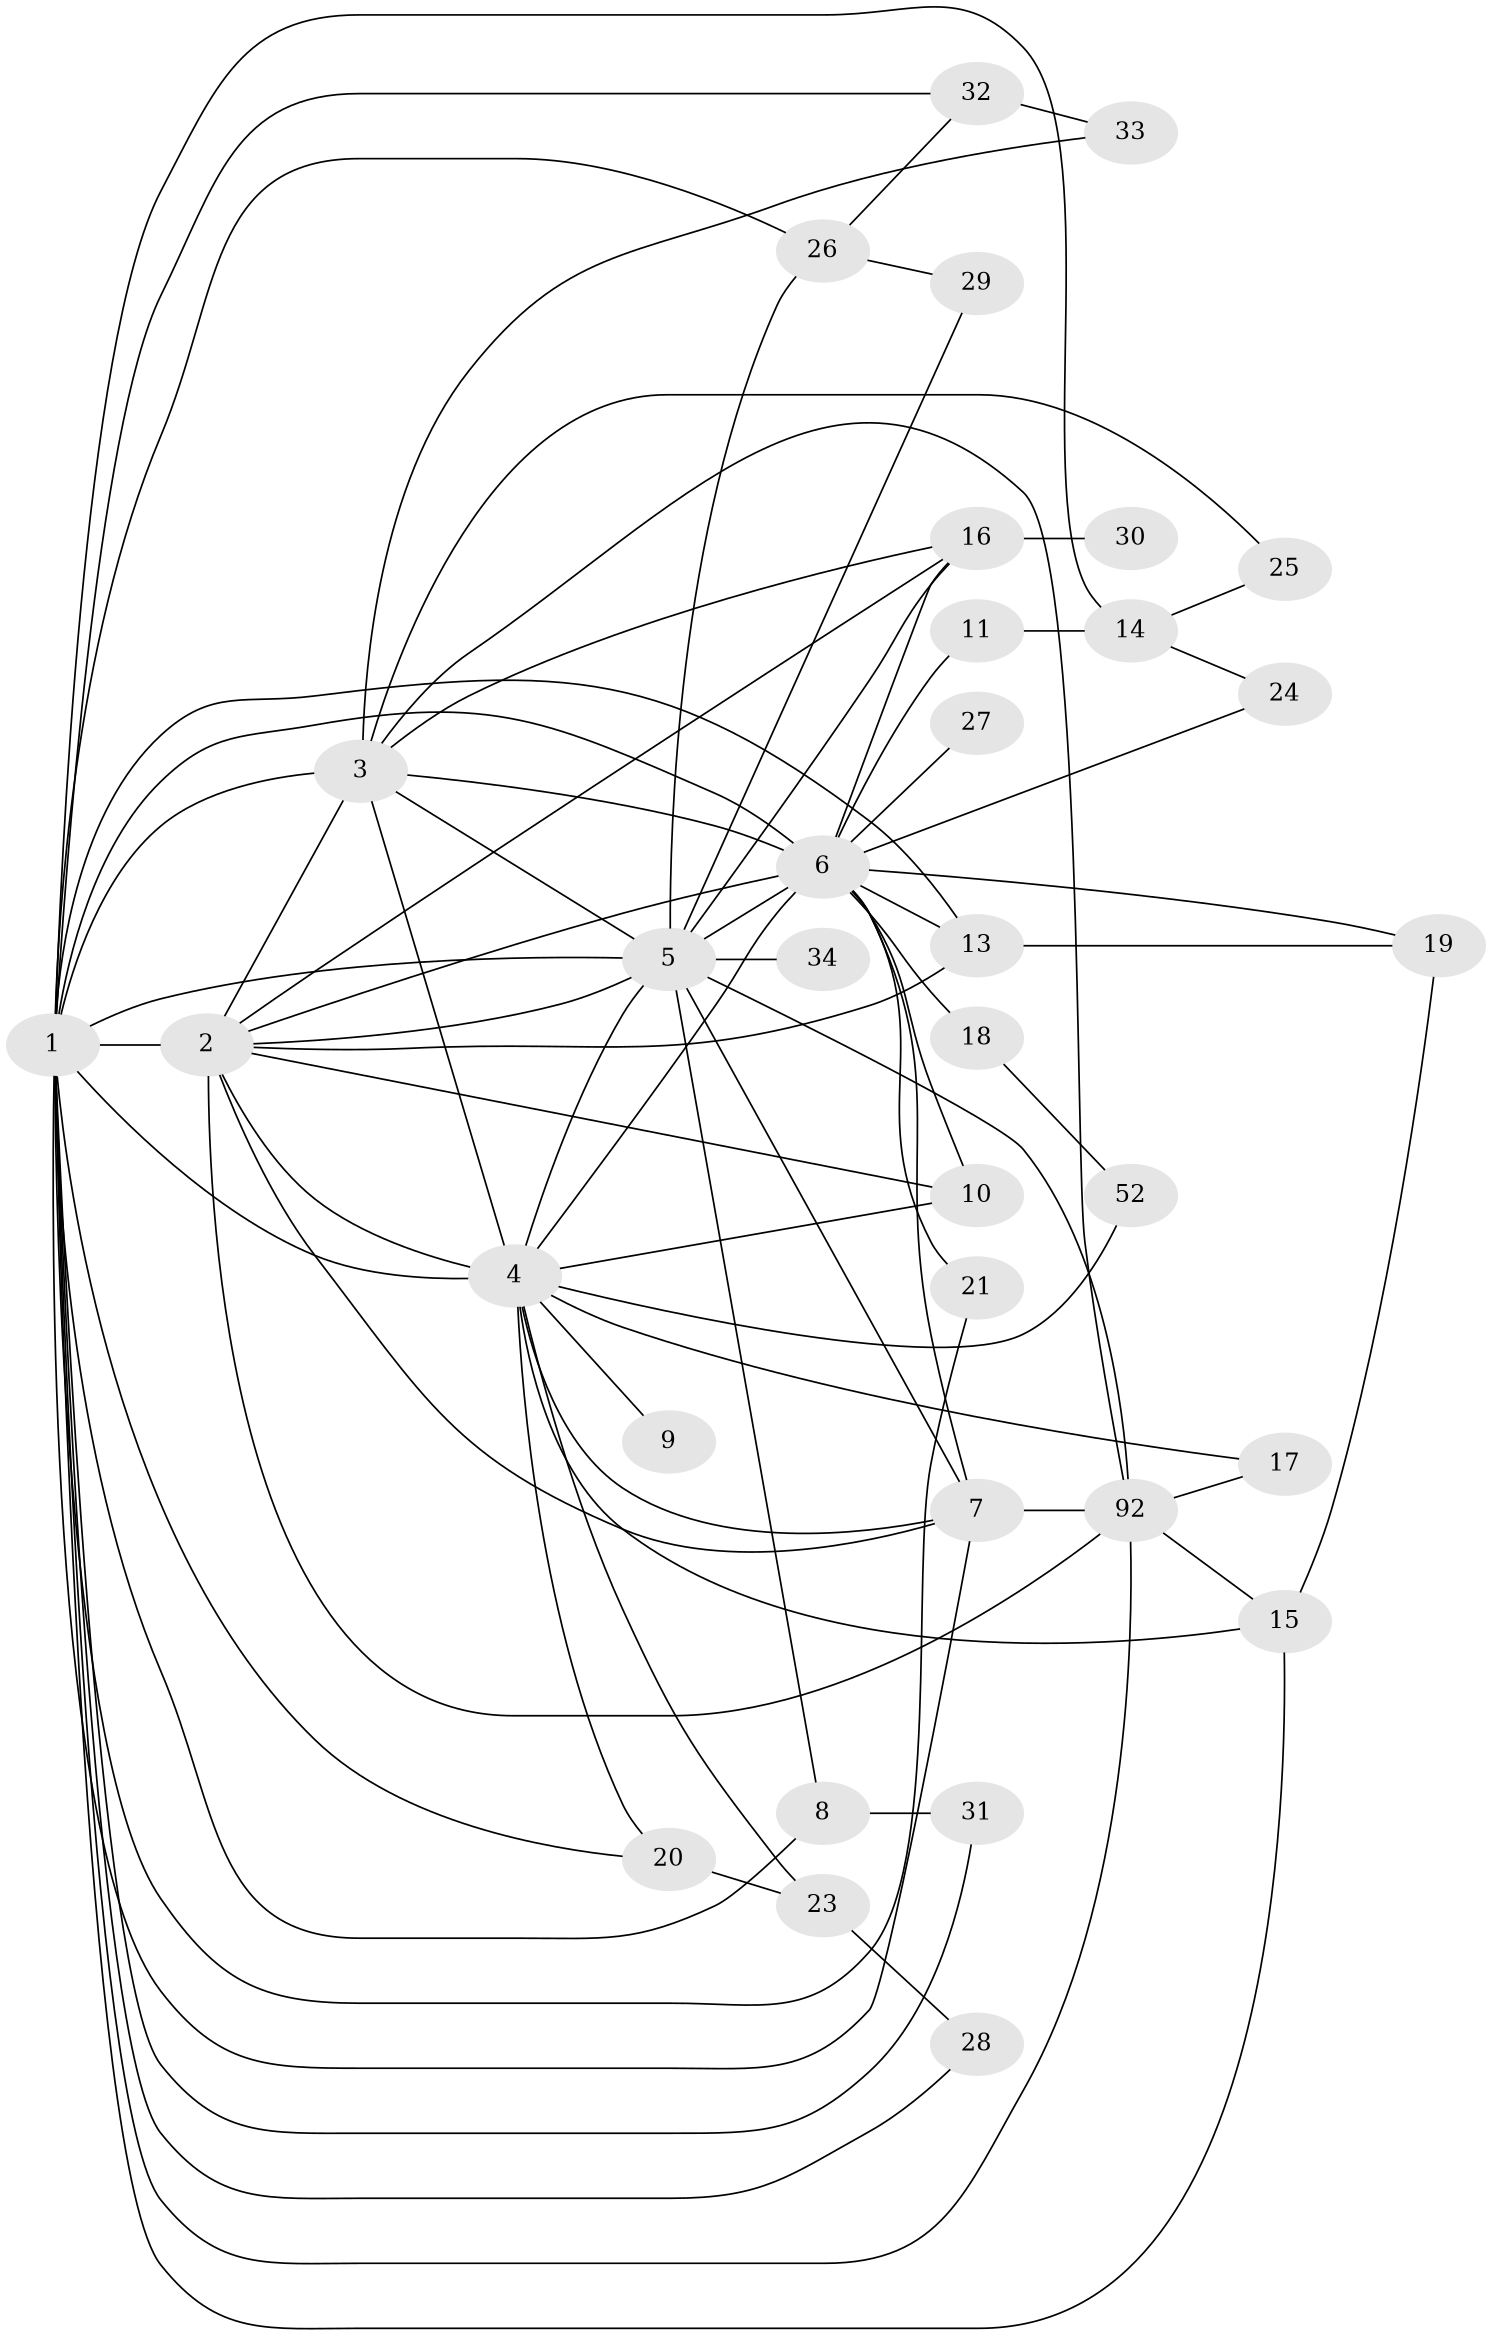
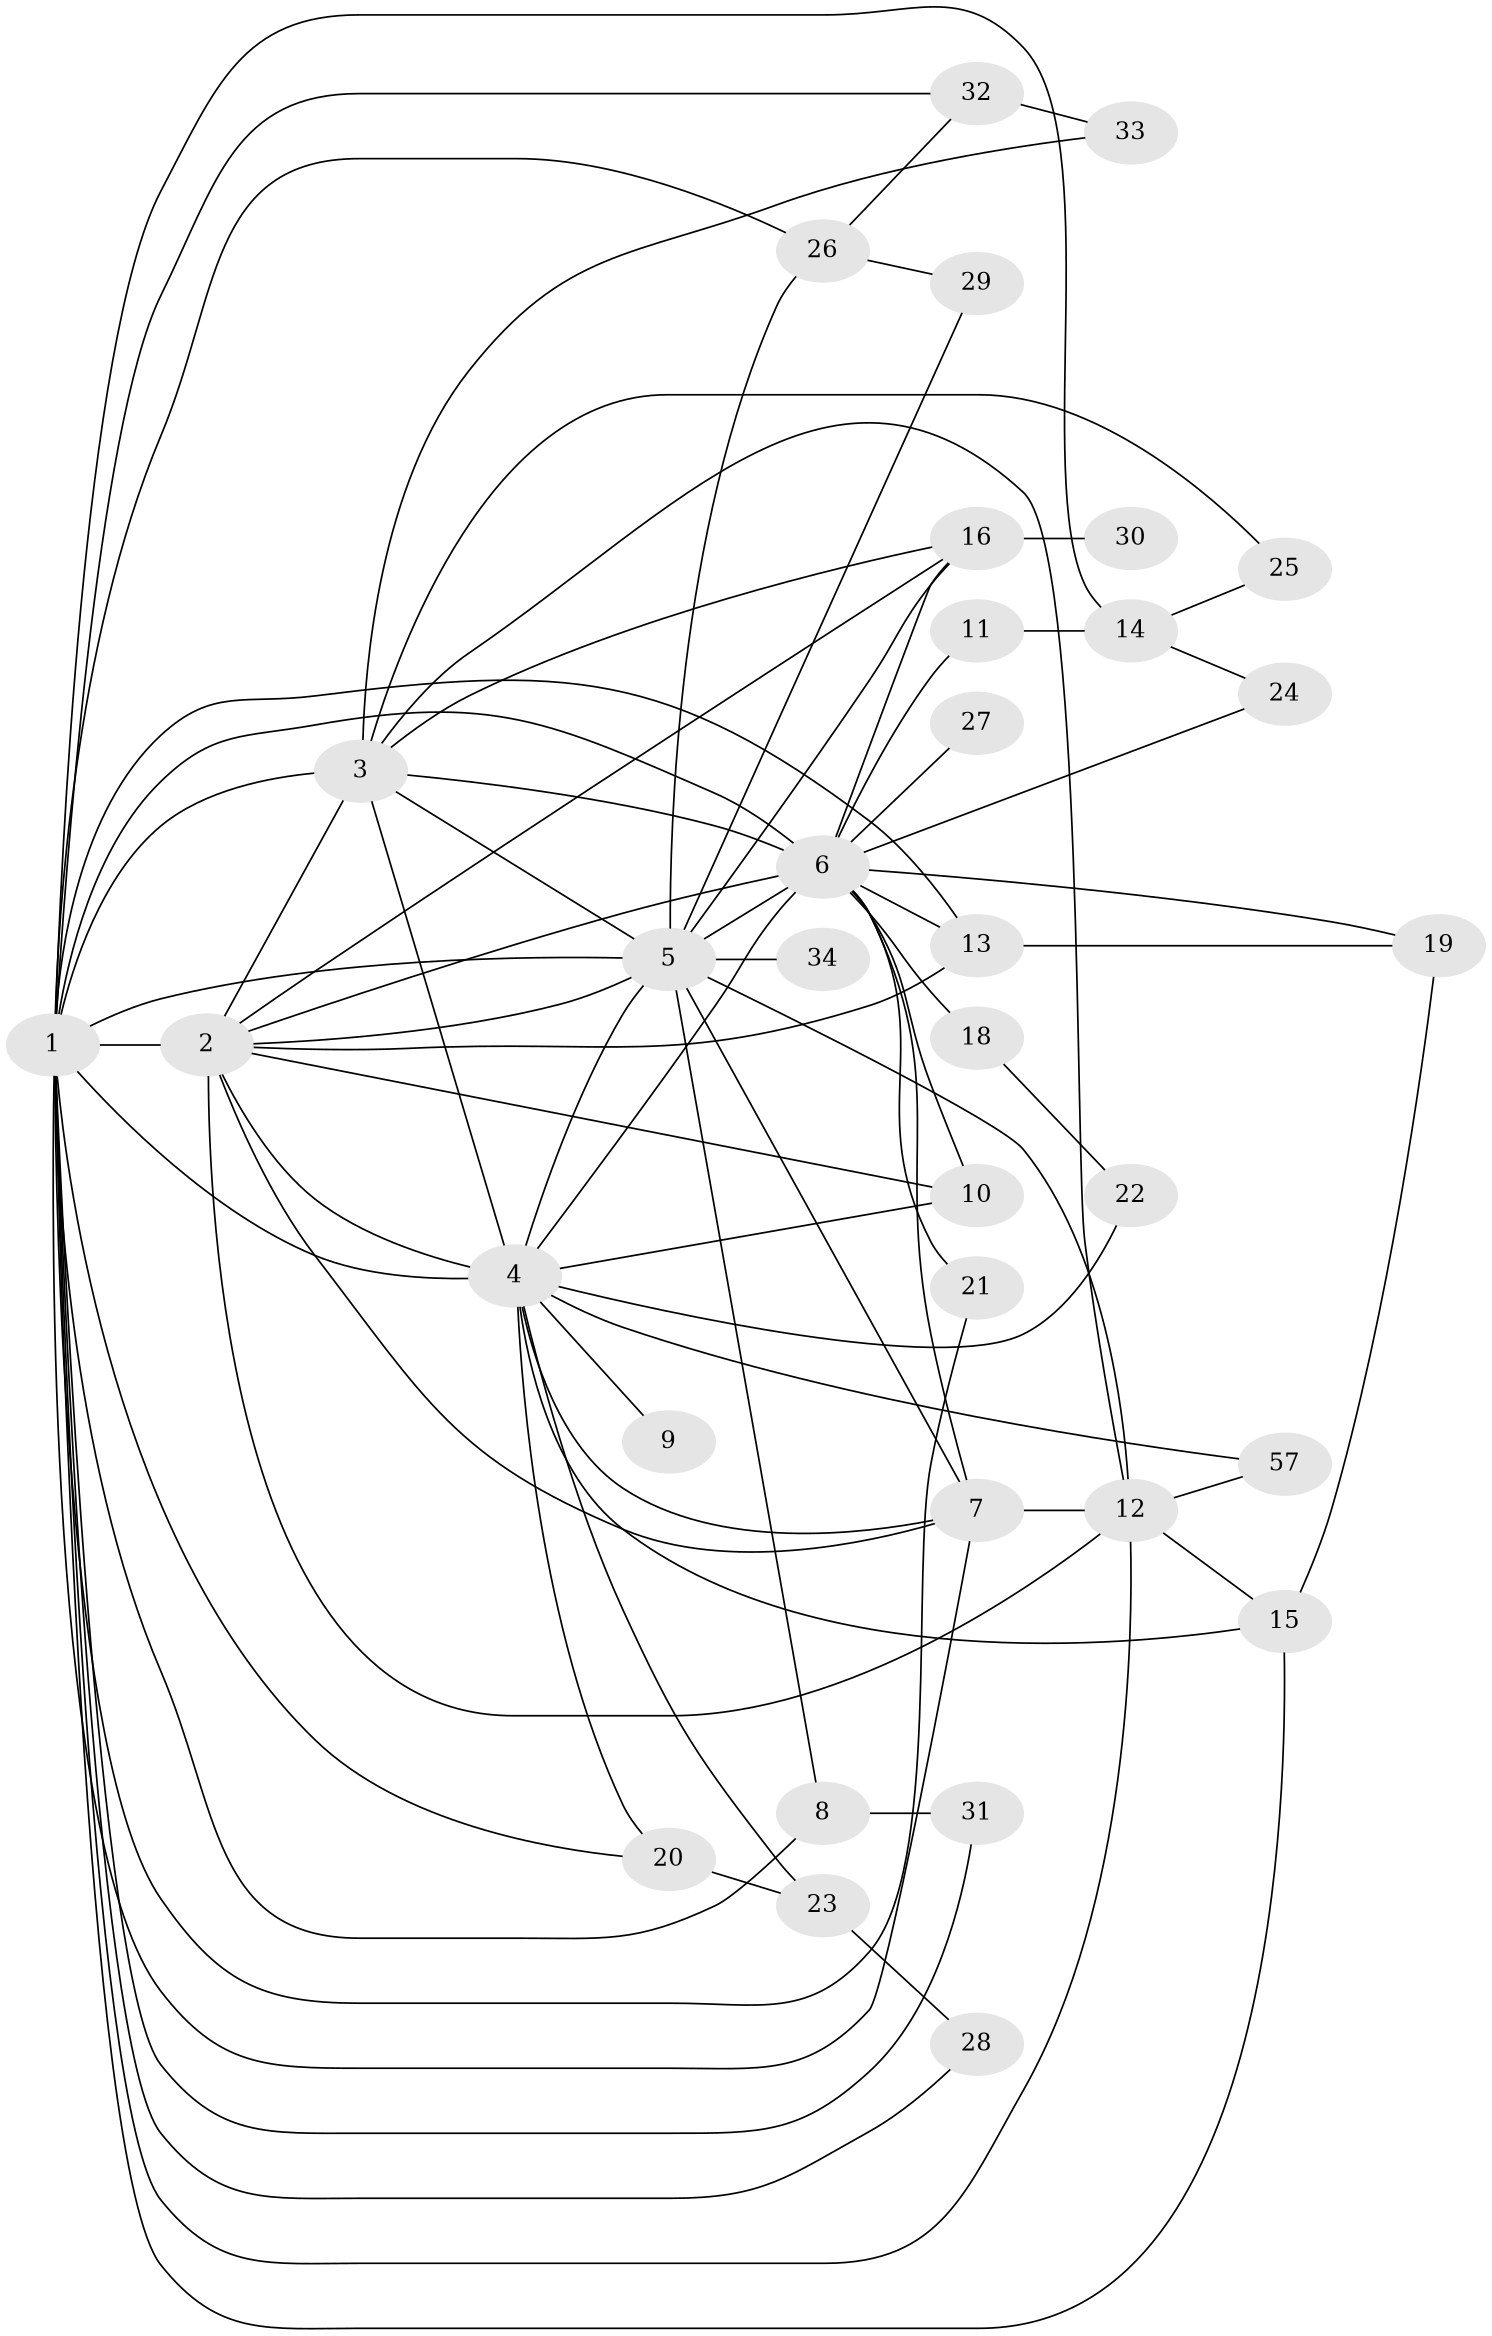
(1131, 1196) -> (1131, 1196)
(1285, 1464) -> (1285, 1464)
(1131, 1510) -> (1131, 1510)
